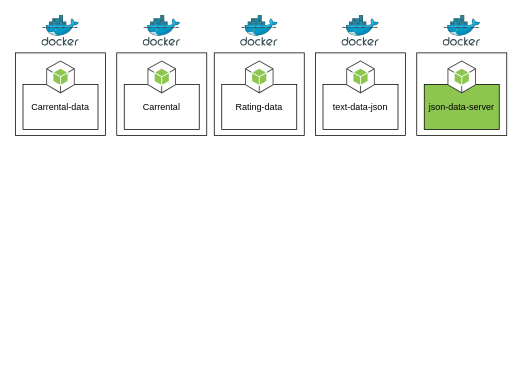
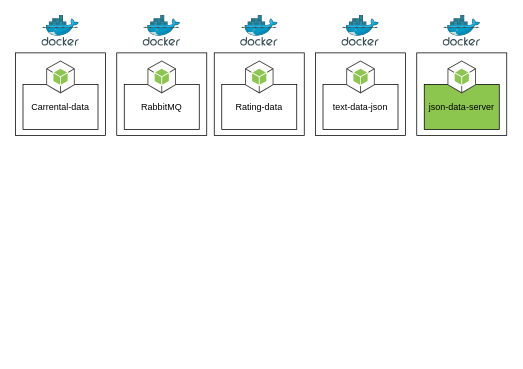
(162, 107) -> (162, 107)
